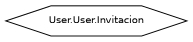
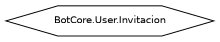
(96, 21) -> (110, 21)
